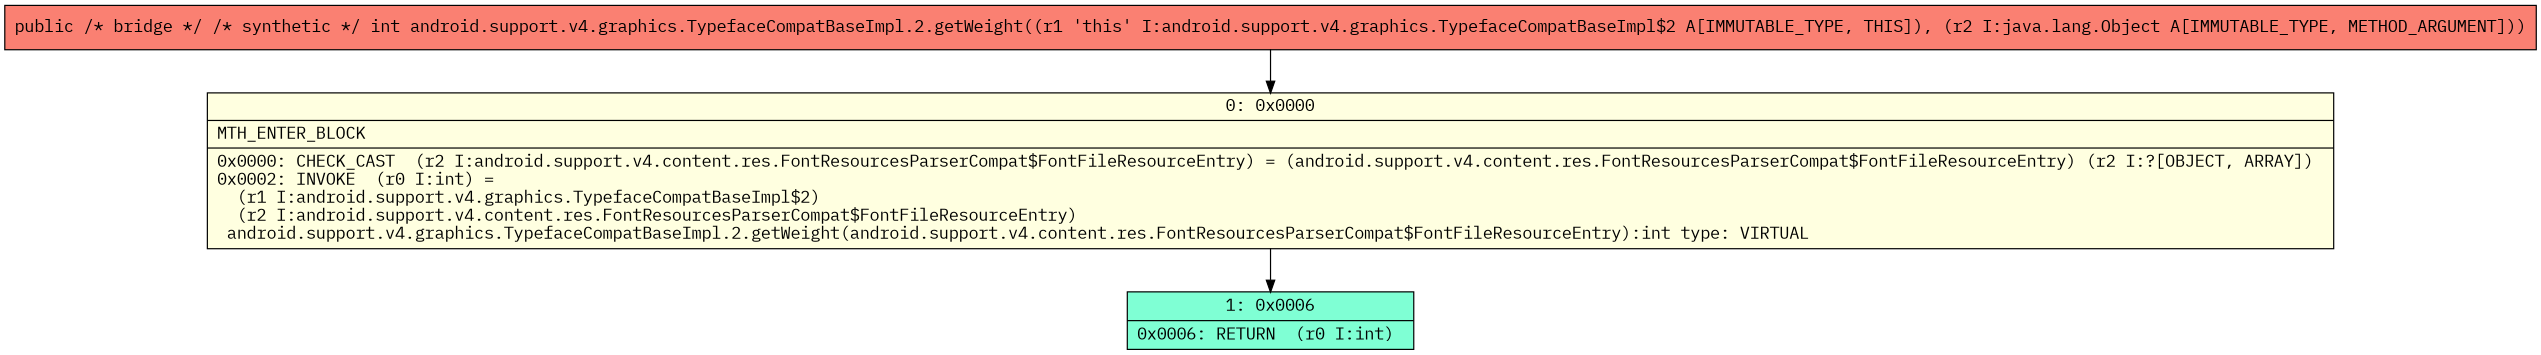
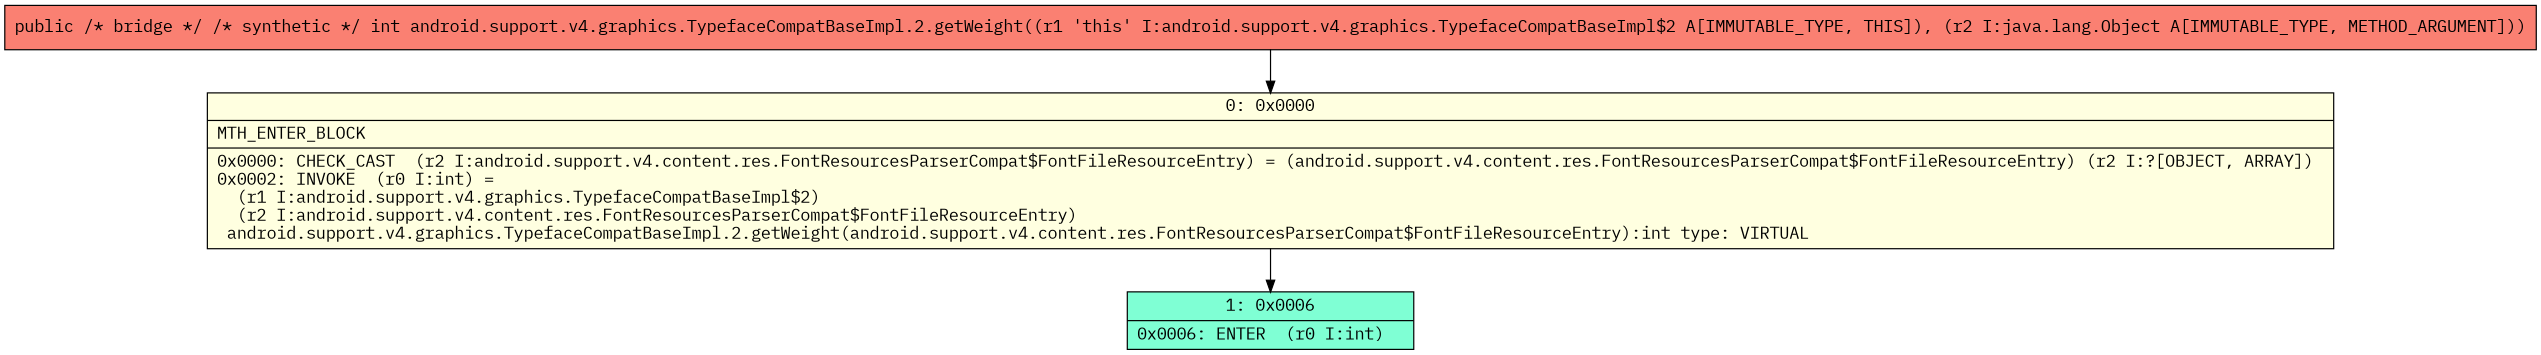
(1271, 334) -> (1266, 334)
